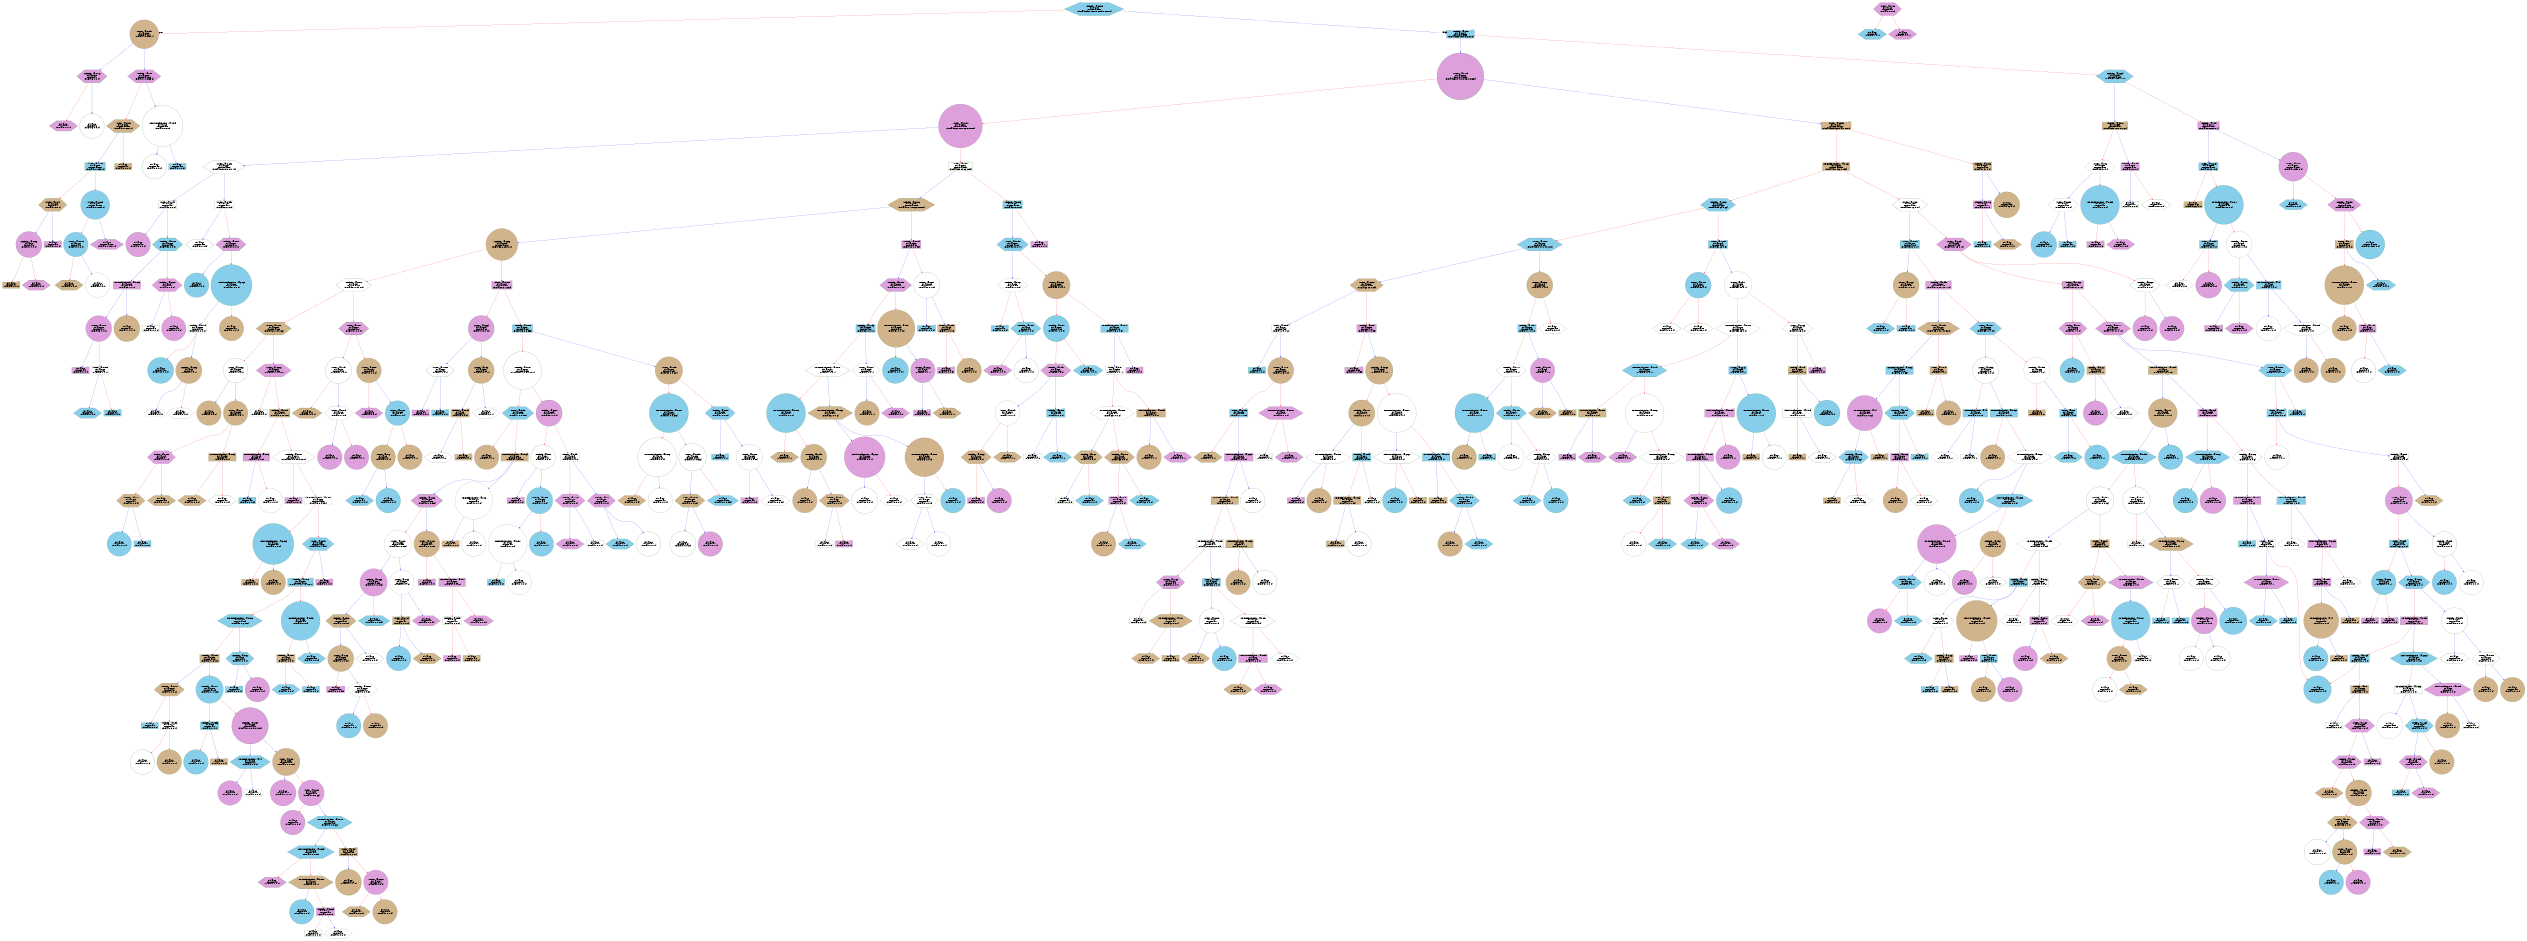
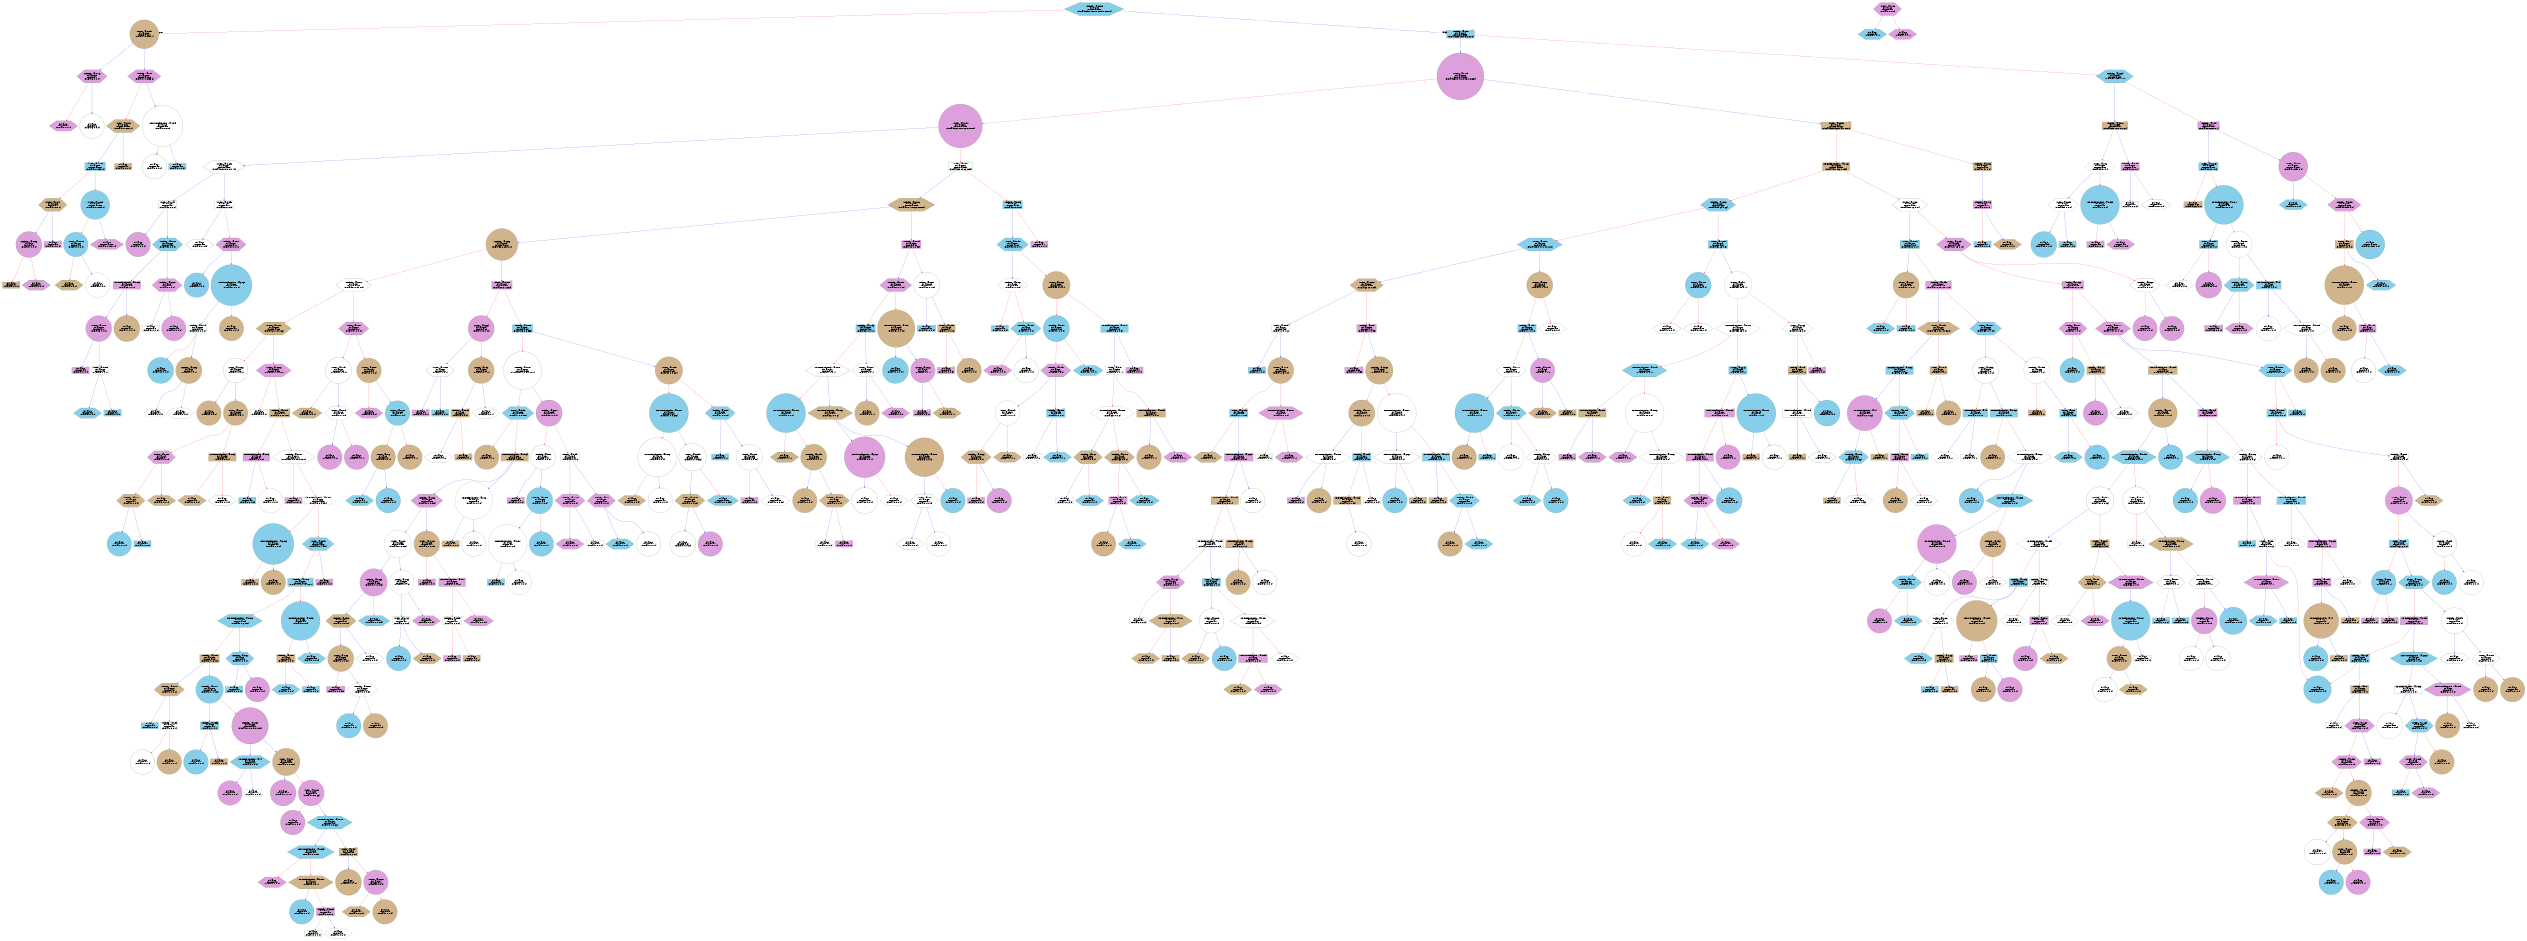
(2007, 205) -> none
(1335, 544) -> none
(401, 621) -> (401, 621)
